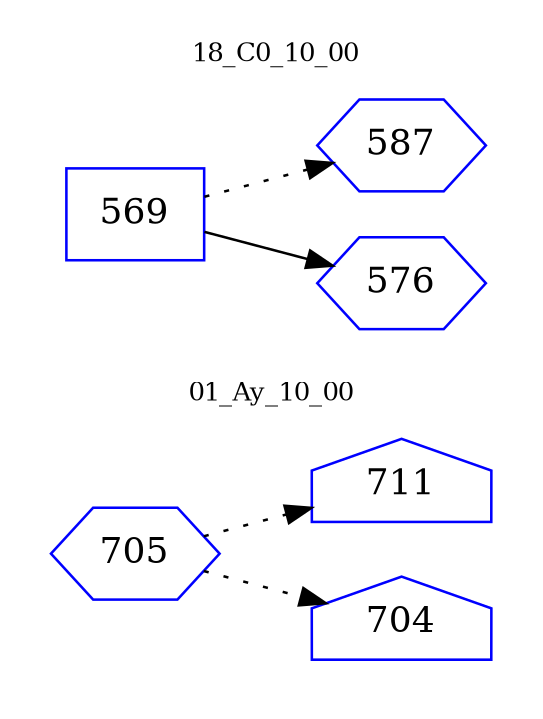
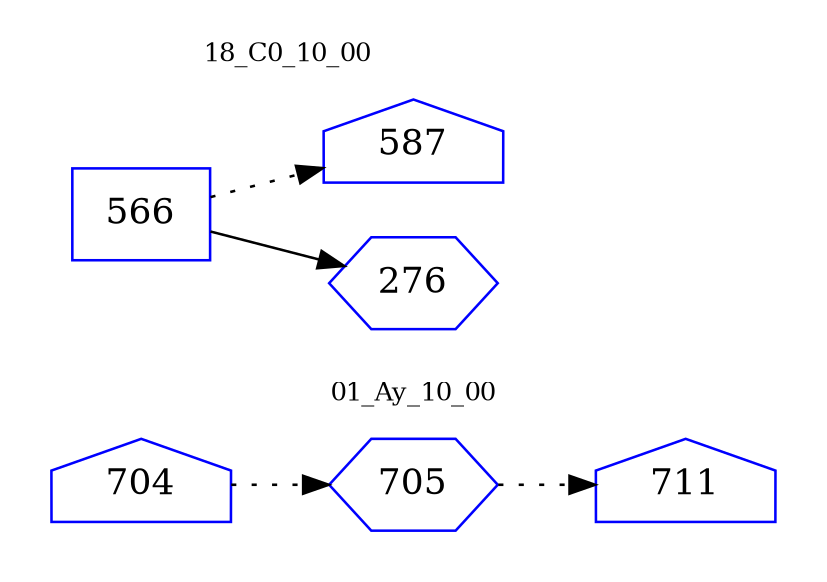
(402, 145) -> (413, 145)
(135, 214) -> (141, 214)
(402, 283) -> (413, 283)
(252, 584) -> (267, 485)
